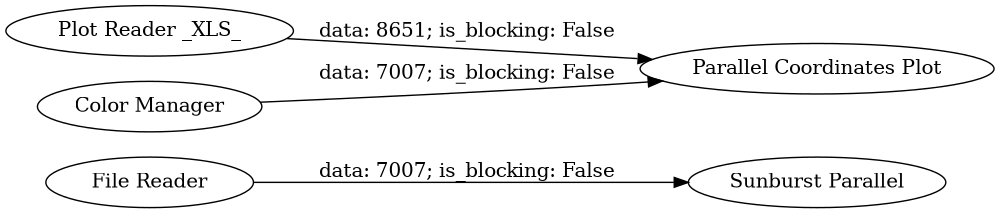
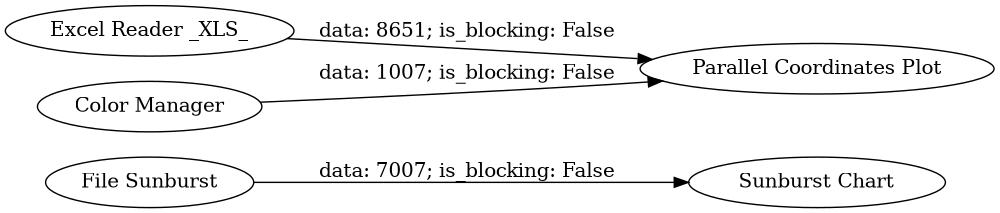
(150, 31) -> (150, 31)
(467, 74) -> (467, 74)
(150, 182) -> (150, 182)
(817, 182) -> (817, 182)
